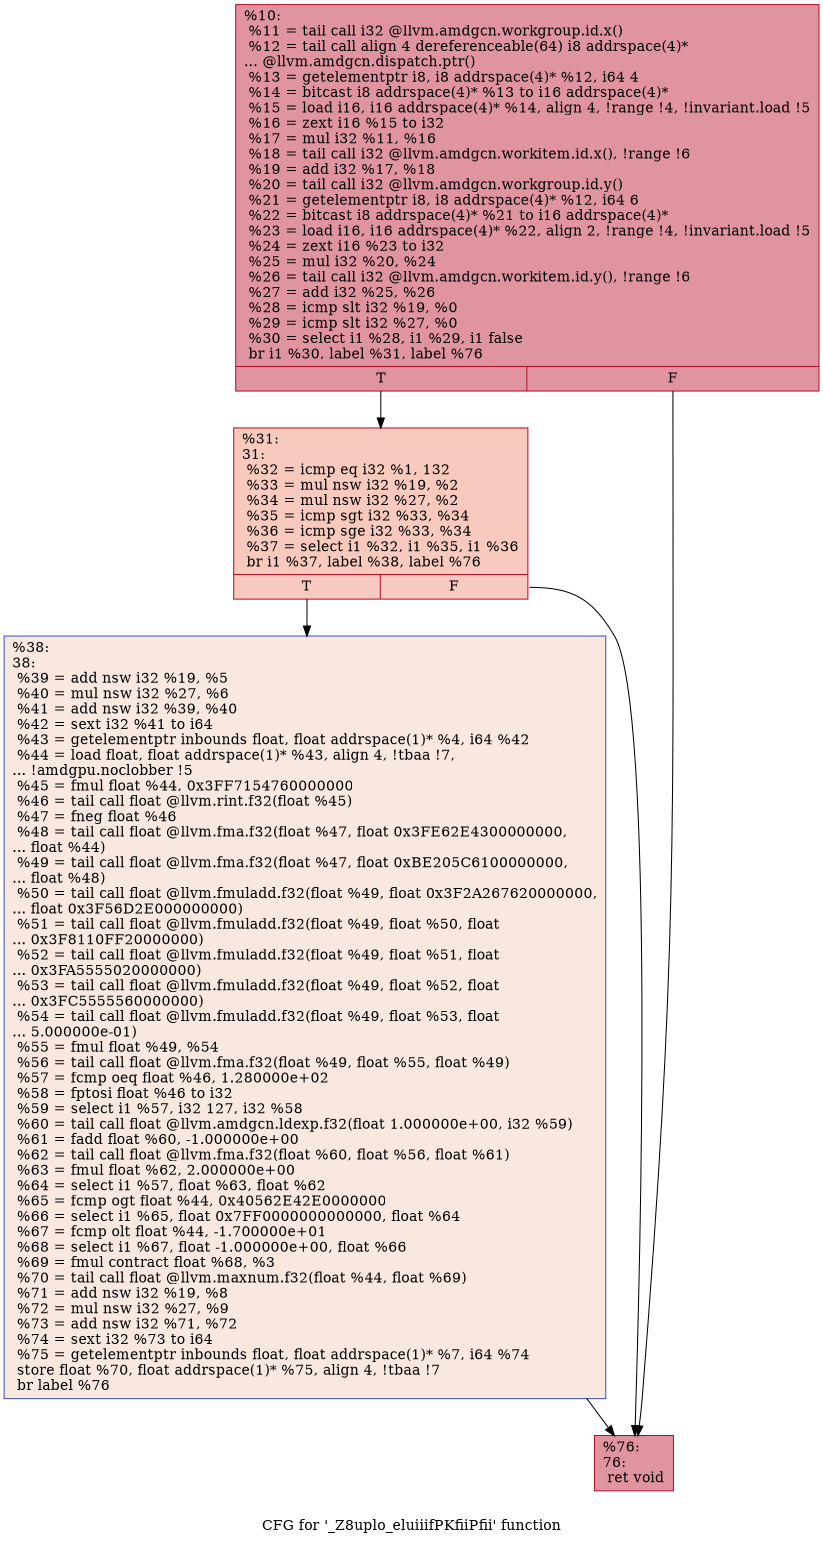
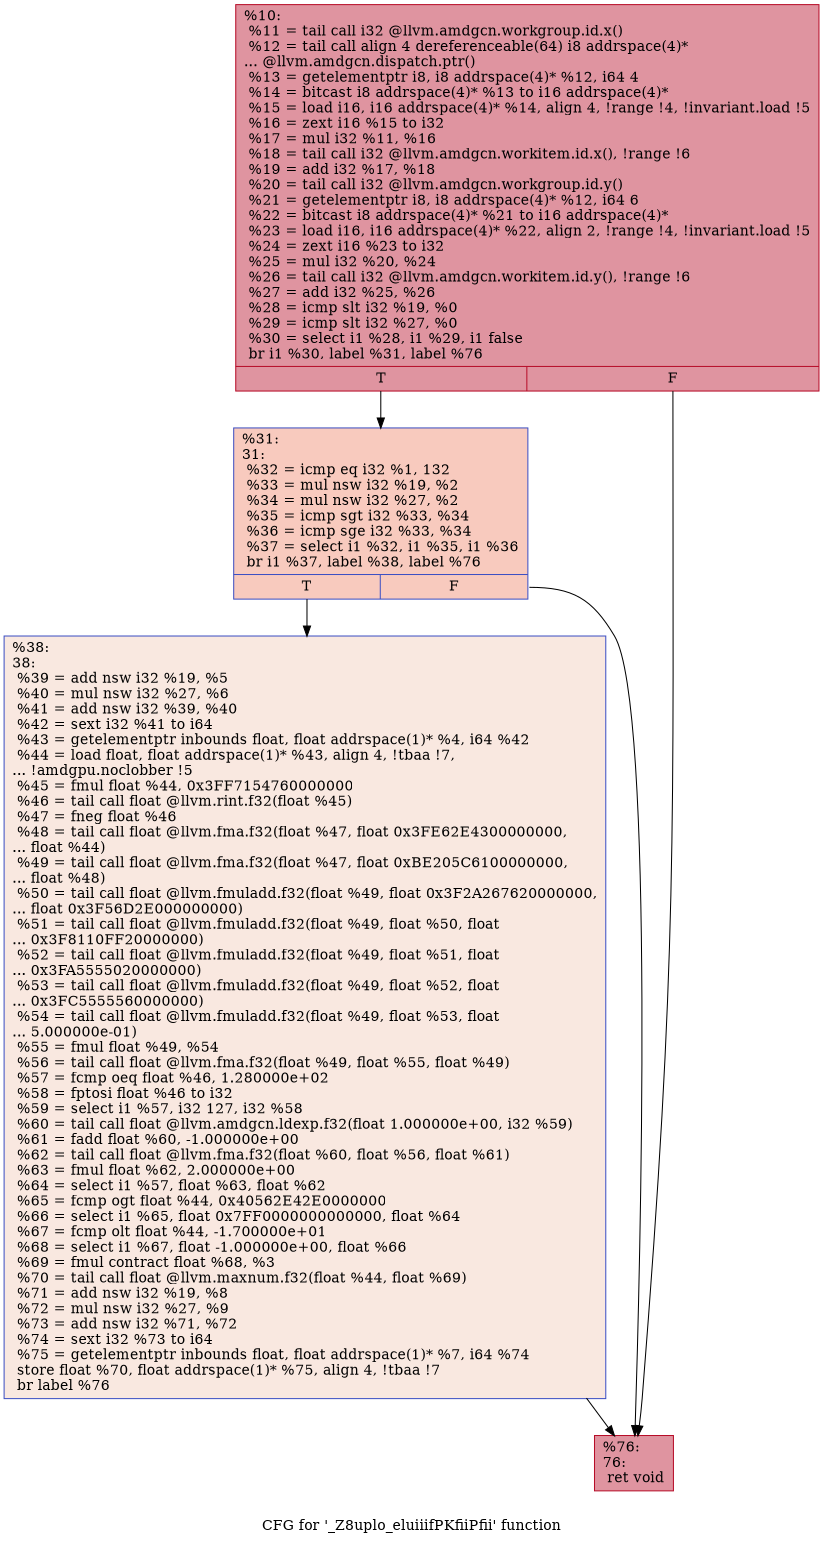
(381, 514) -> (381, 514)
